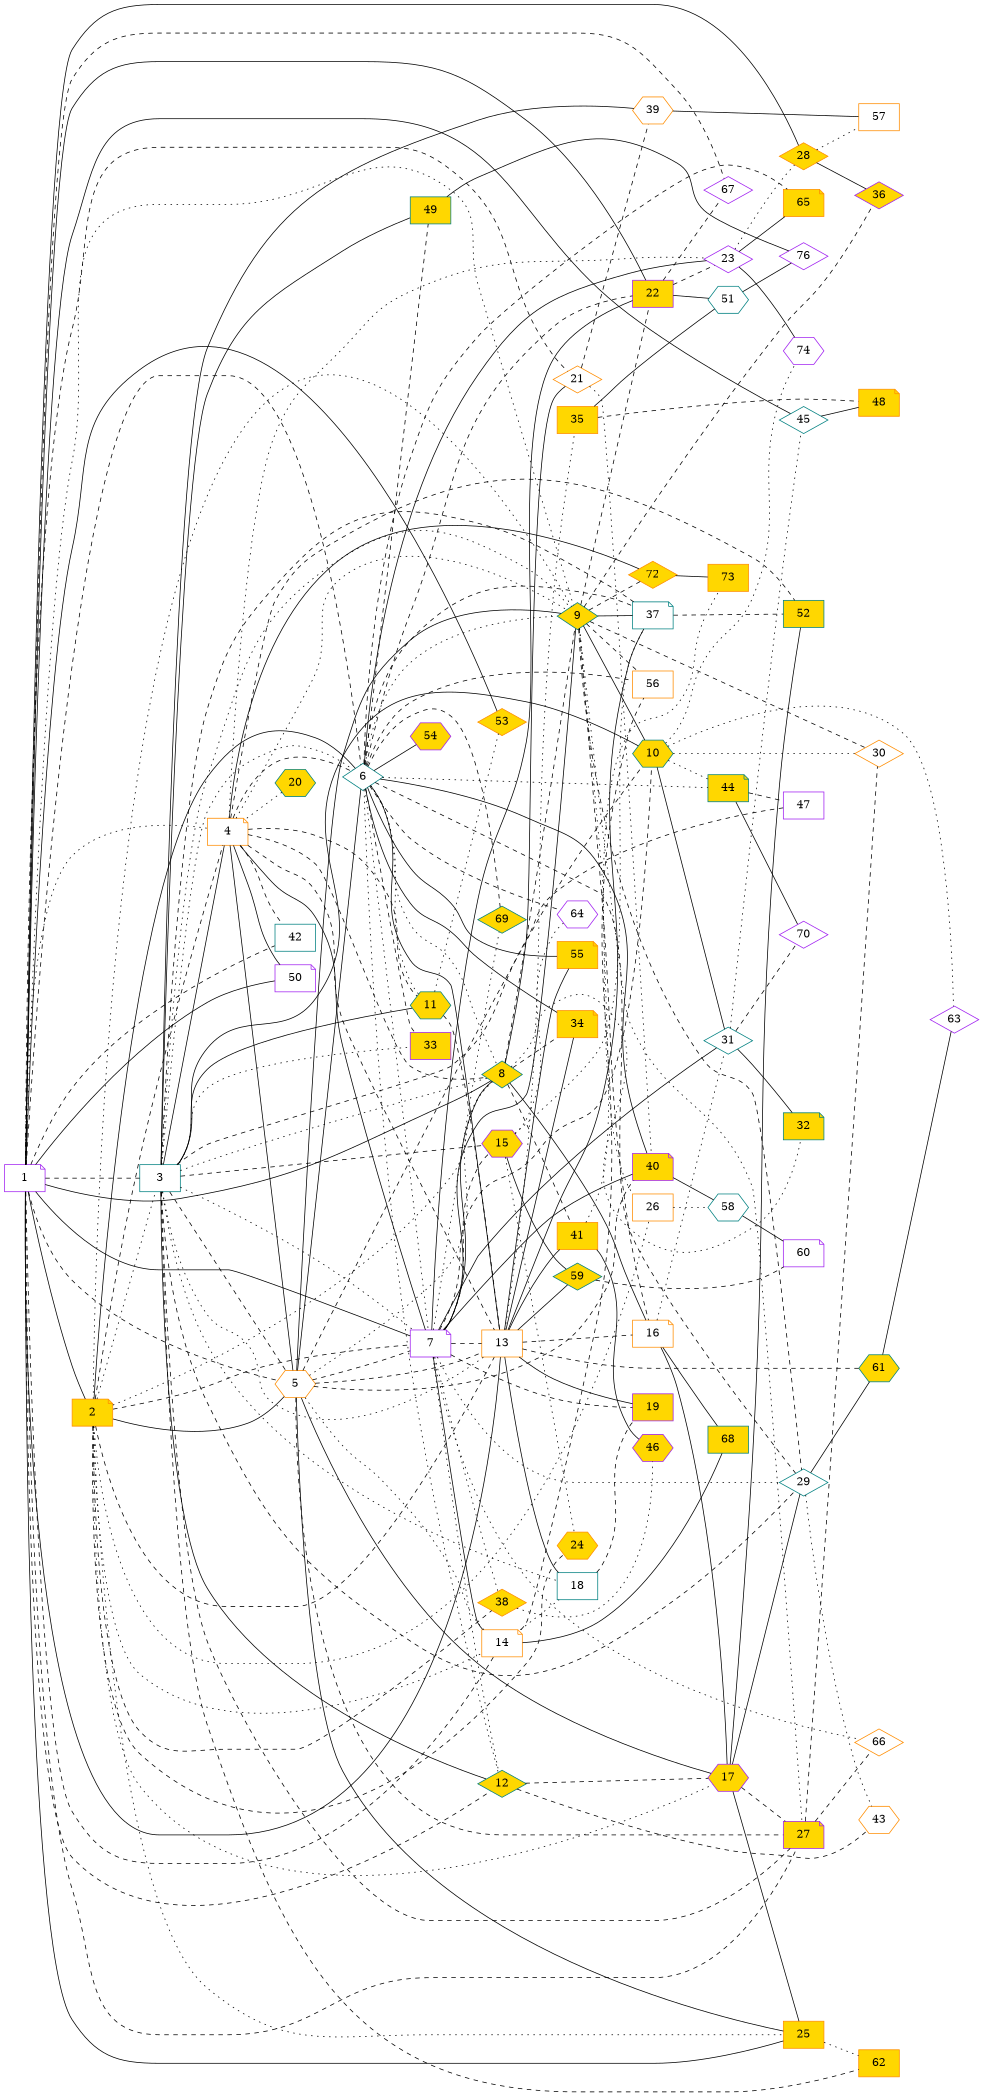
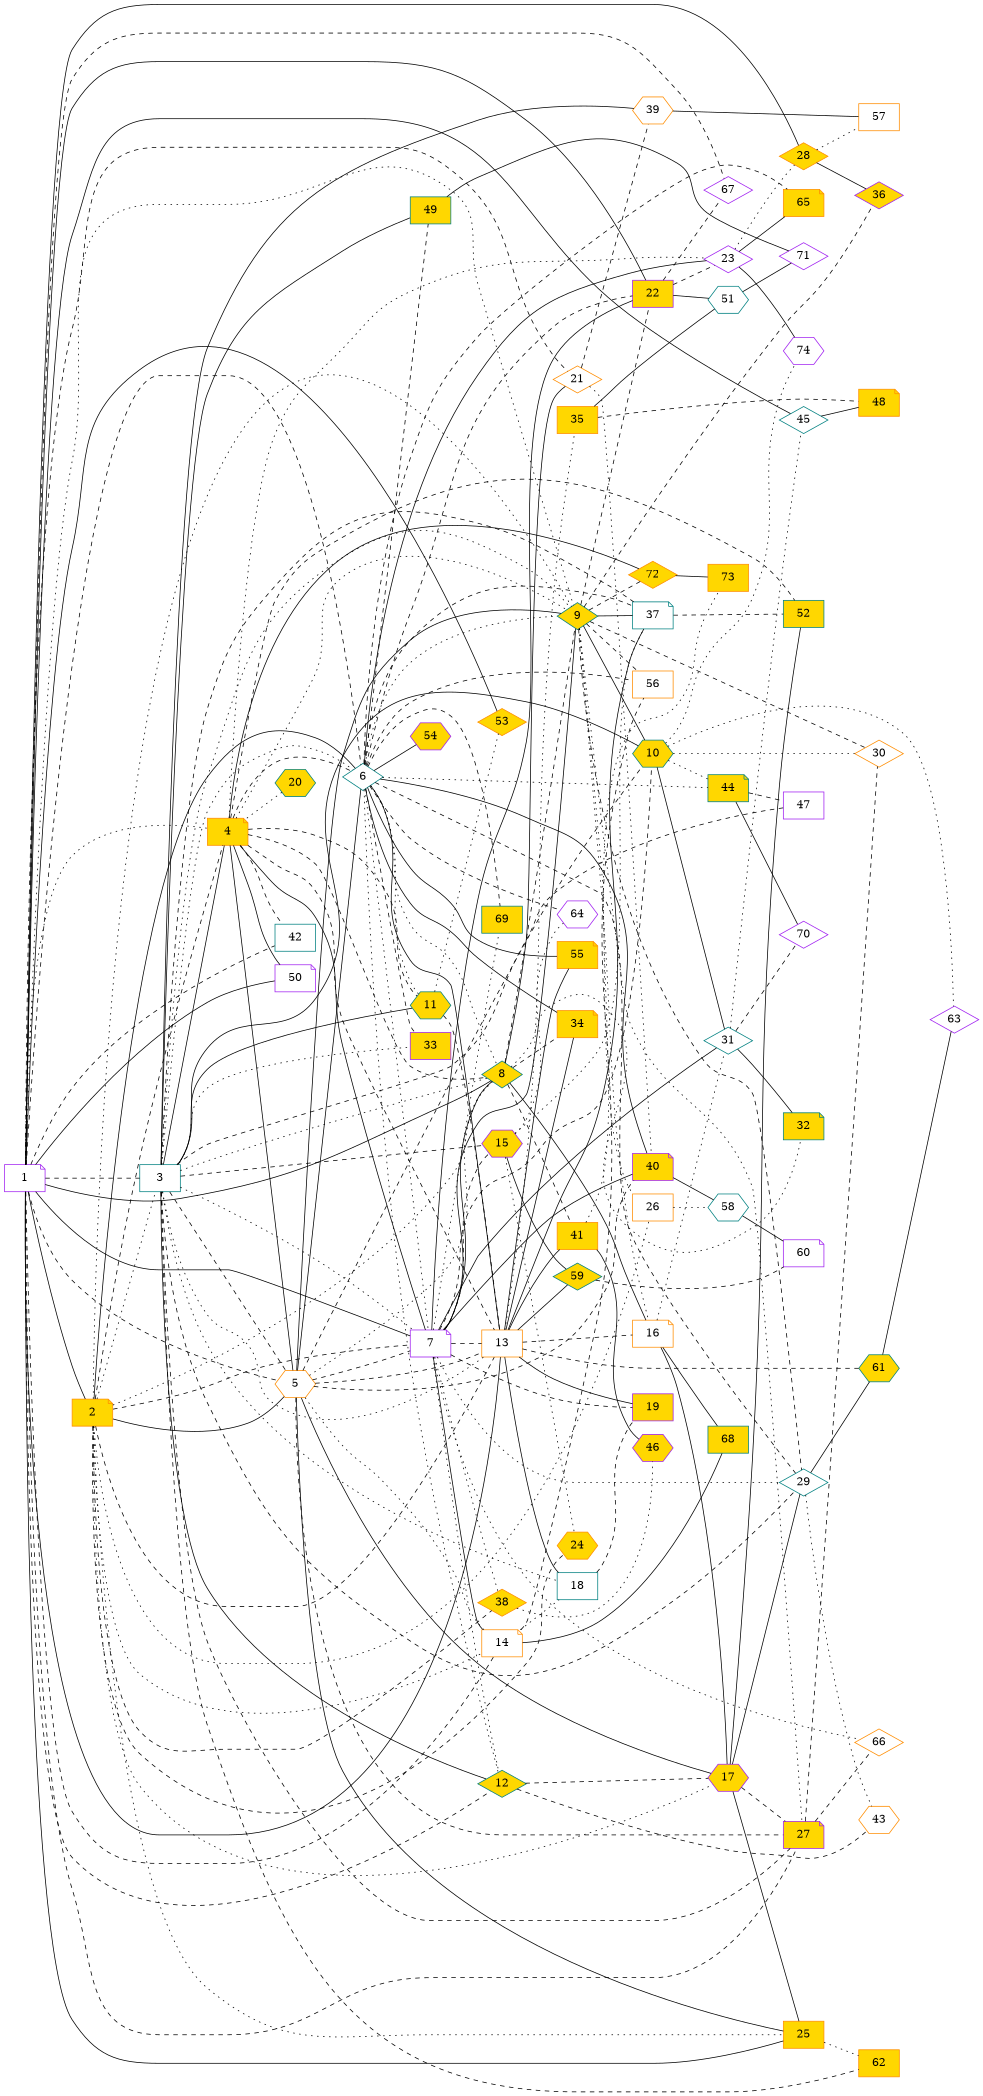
(804, 256) -> (804, 256)
(228, 832) -> (228, 832)
(502, 920) -> (502, 920)
(607, 975) -> (607, 975)
